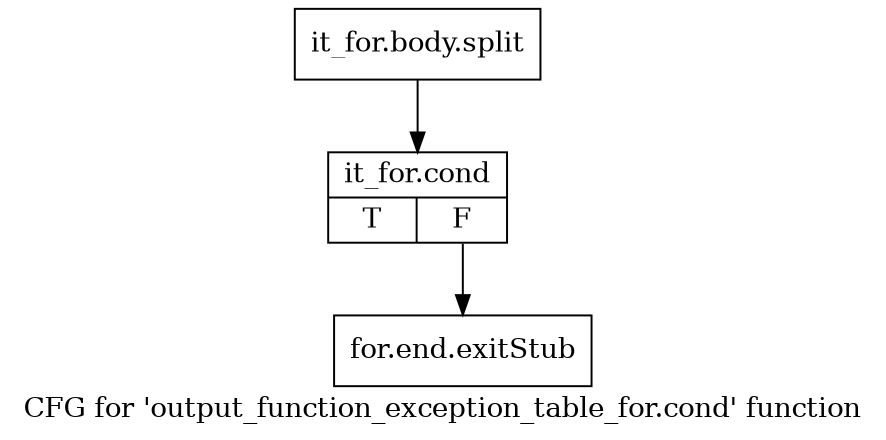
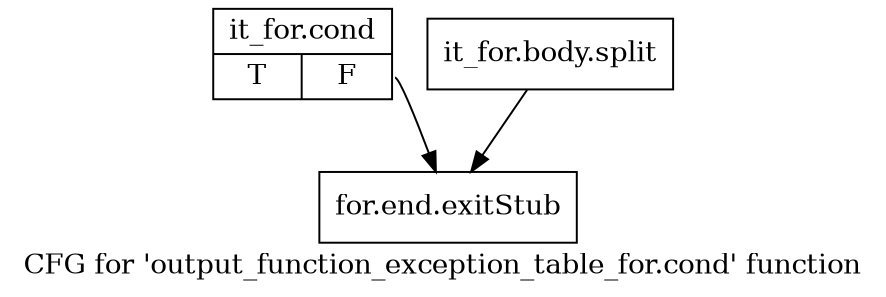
(418, 106) -> (505, 123)
